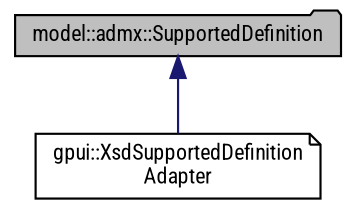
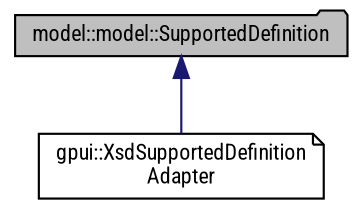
(178, 36) -> (181, 36)
